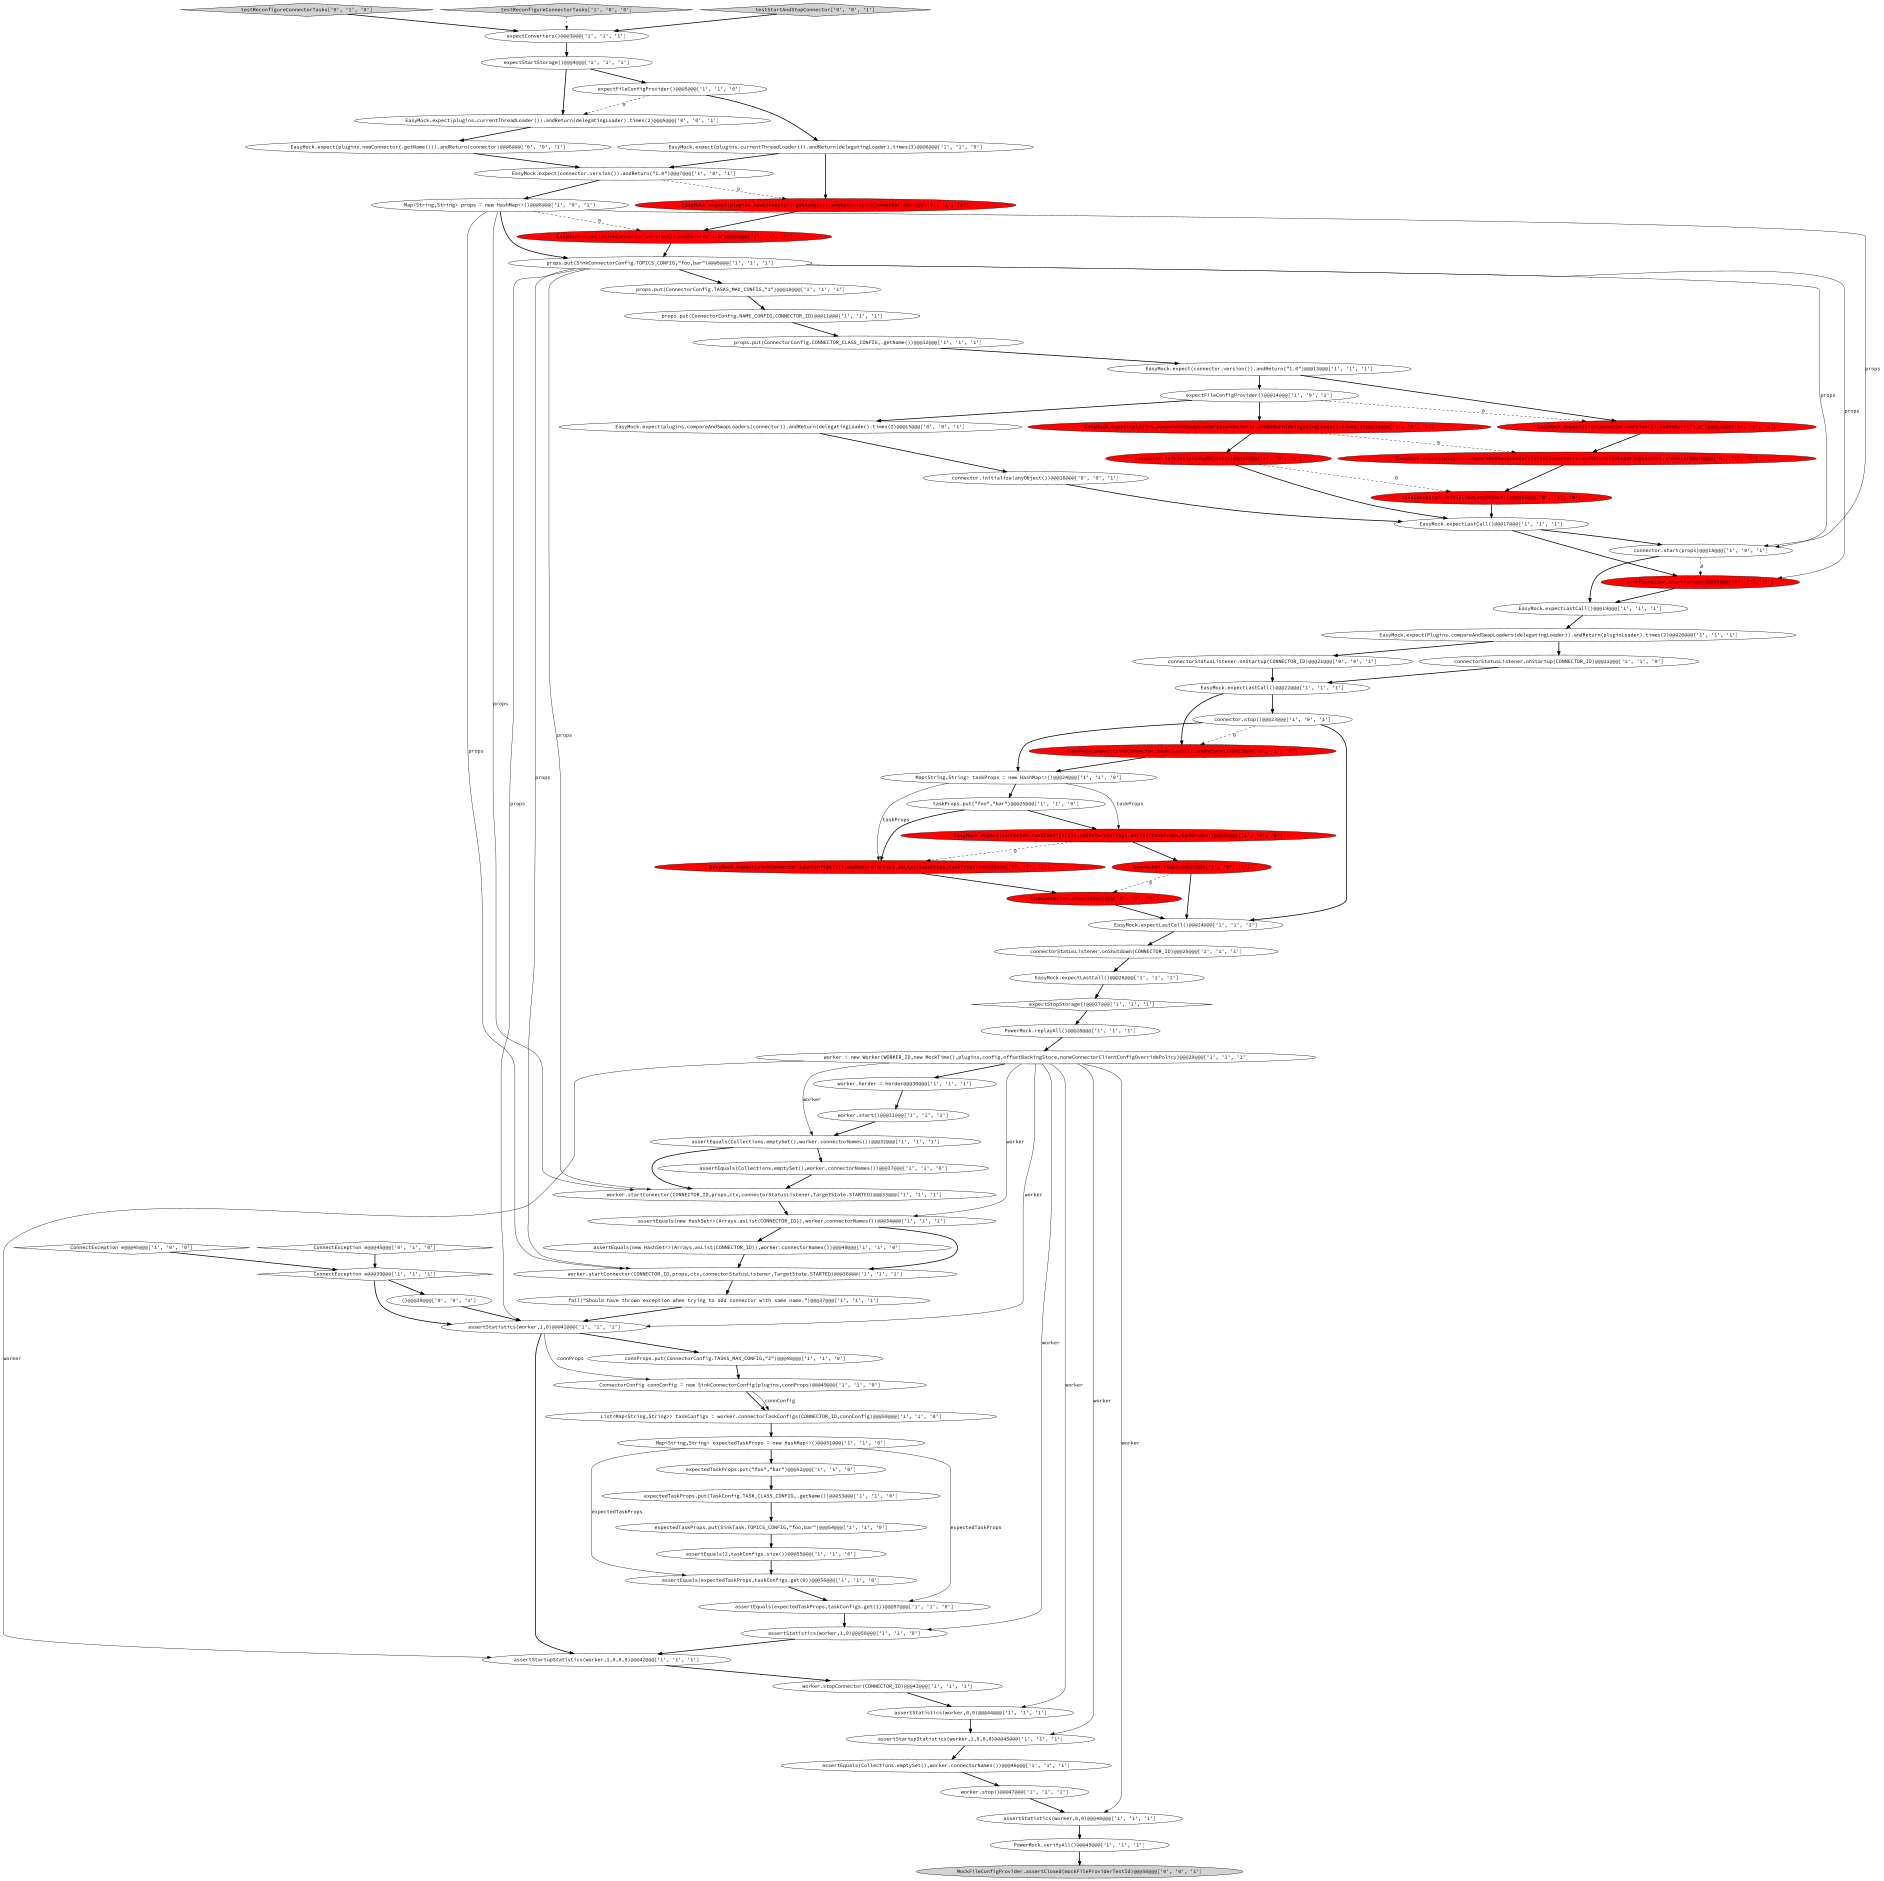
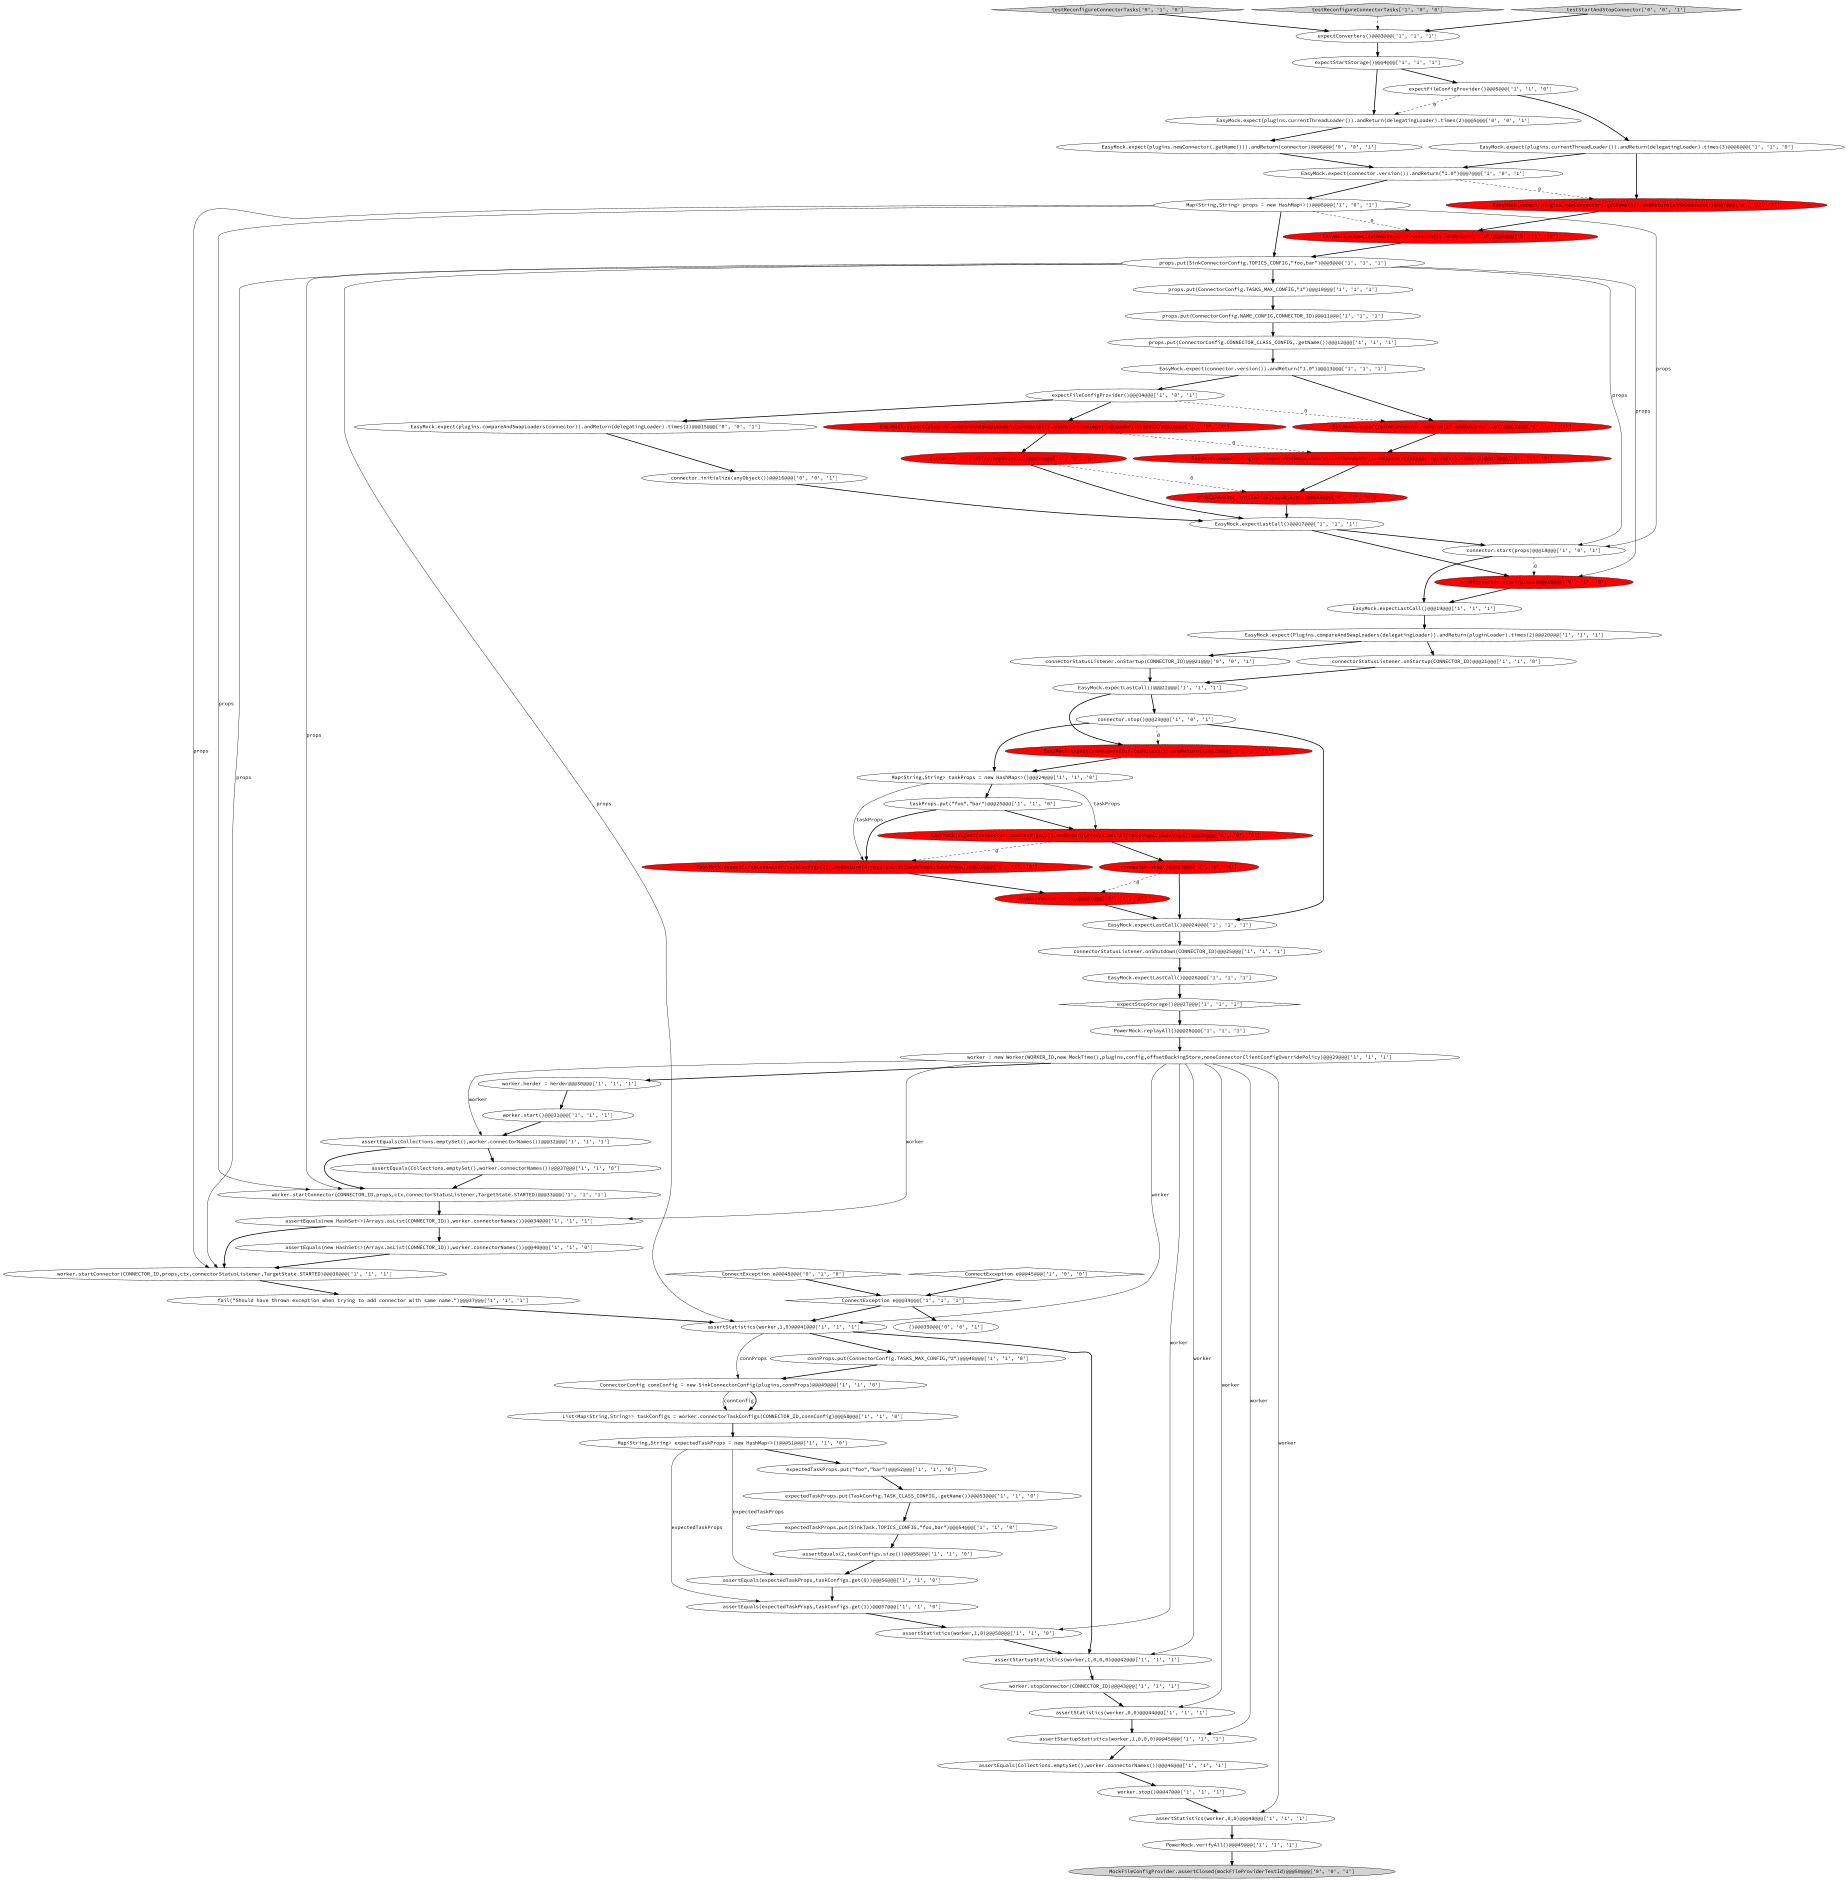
(489, 1313) -> none
